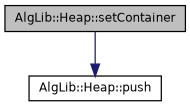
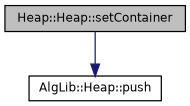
(95, 19) -> (95, 19)
